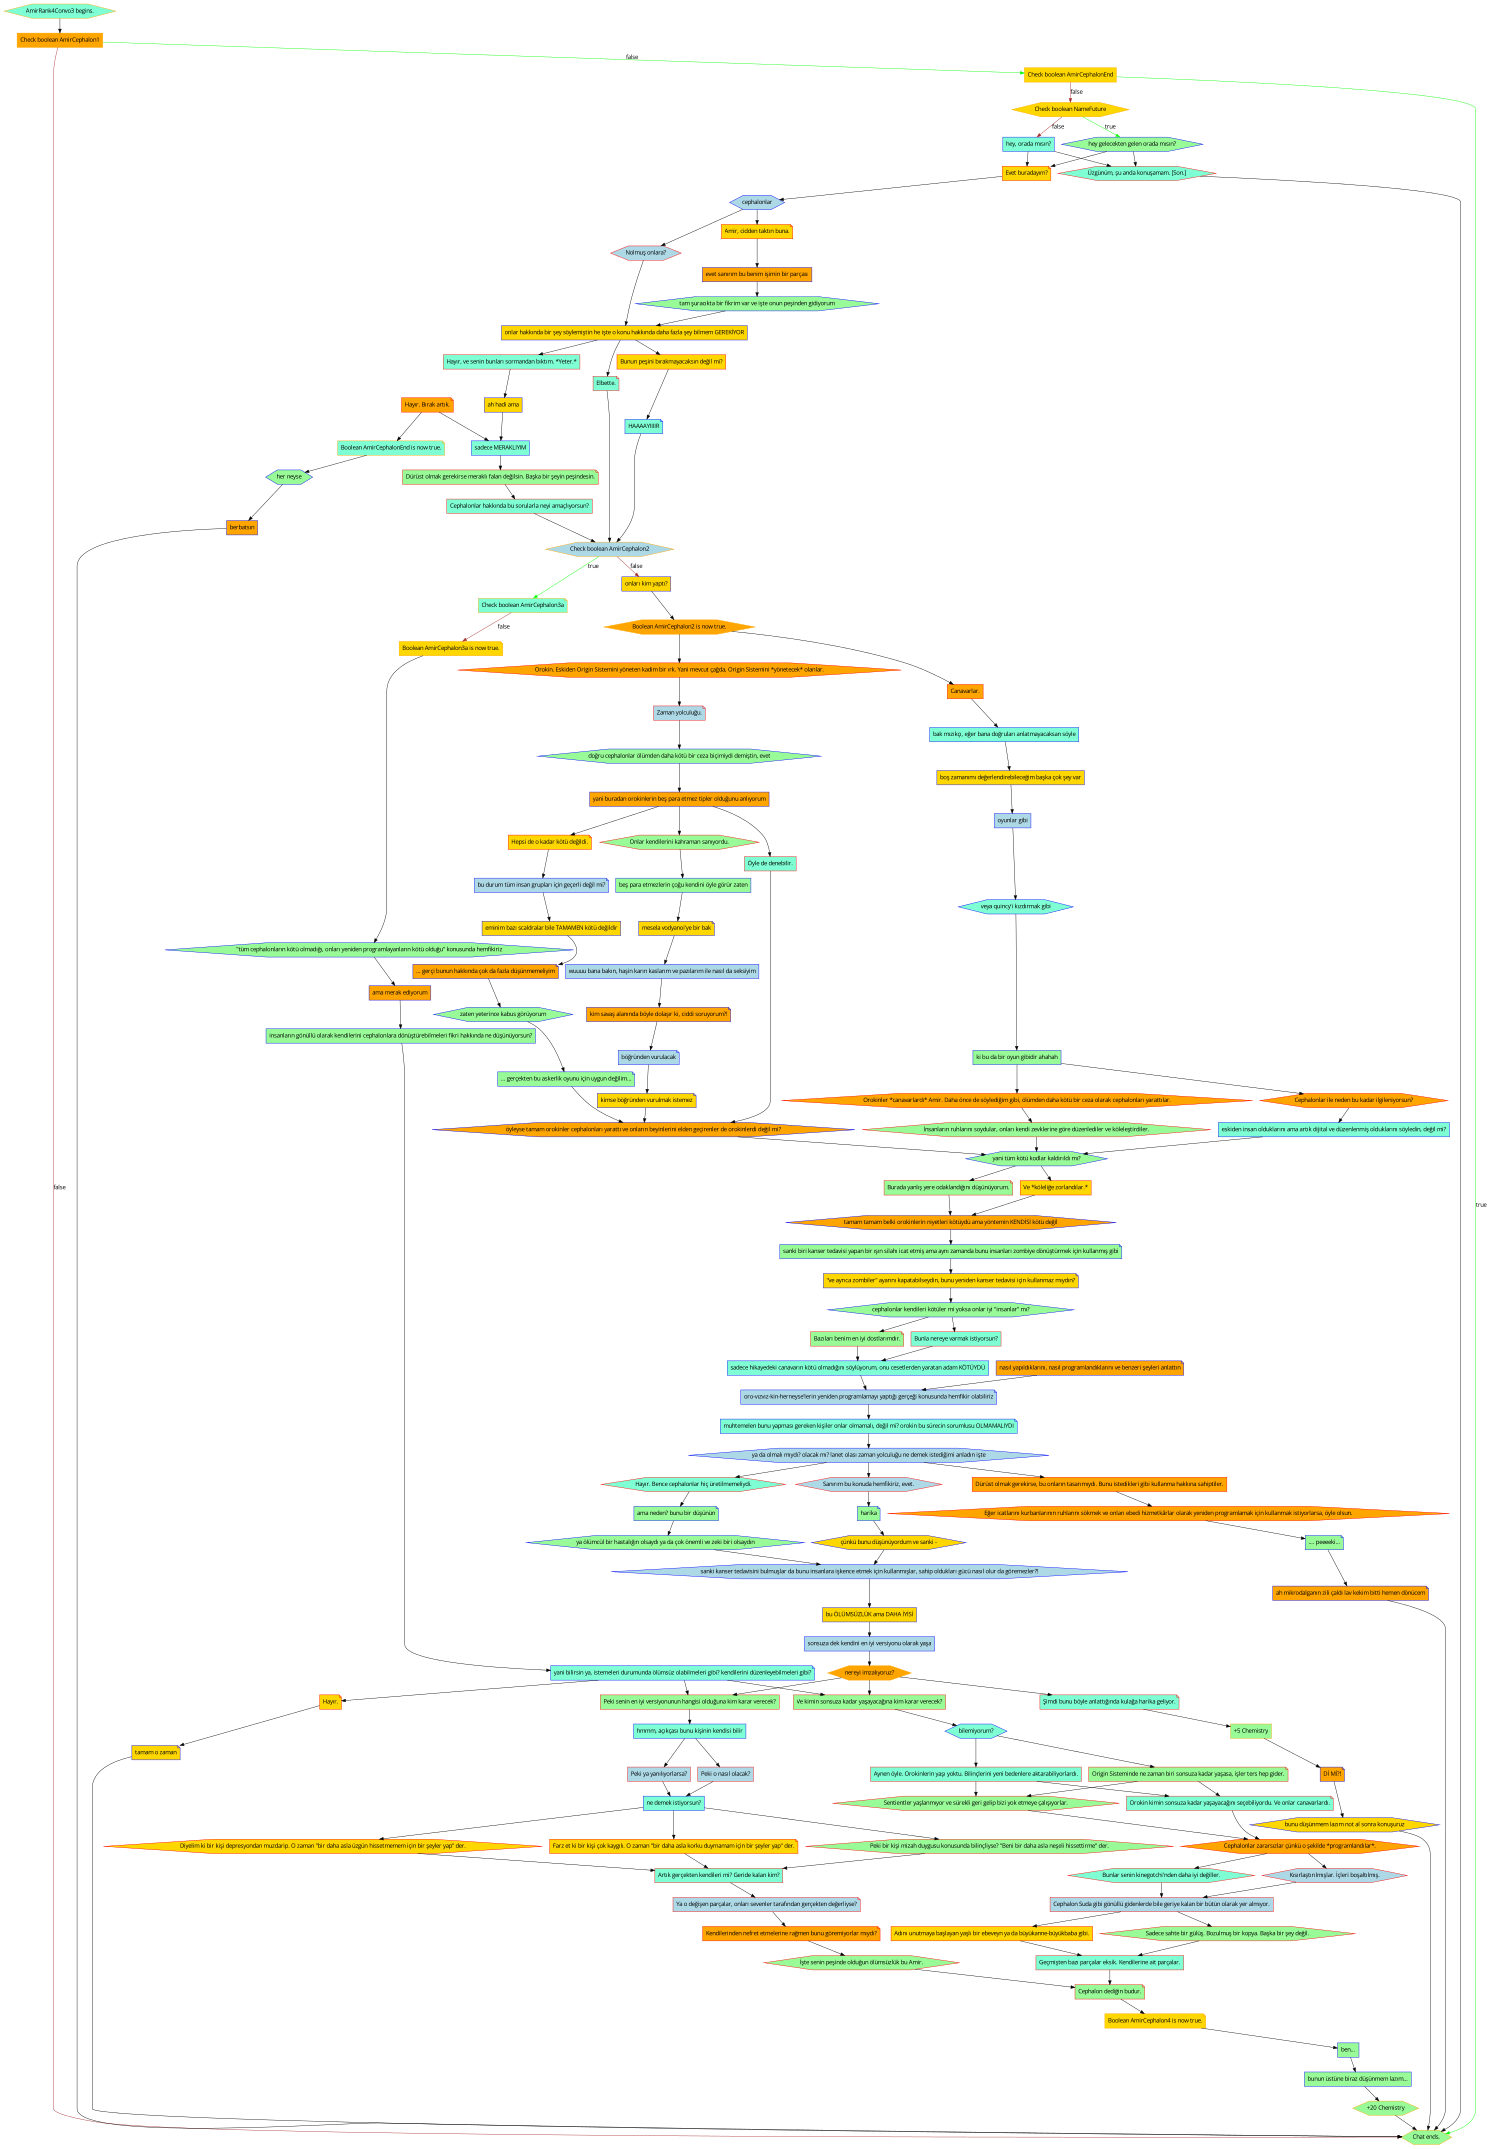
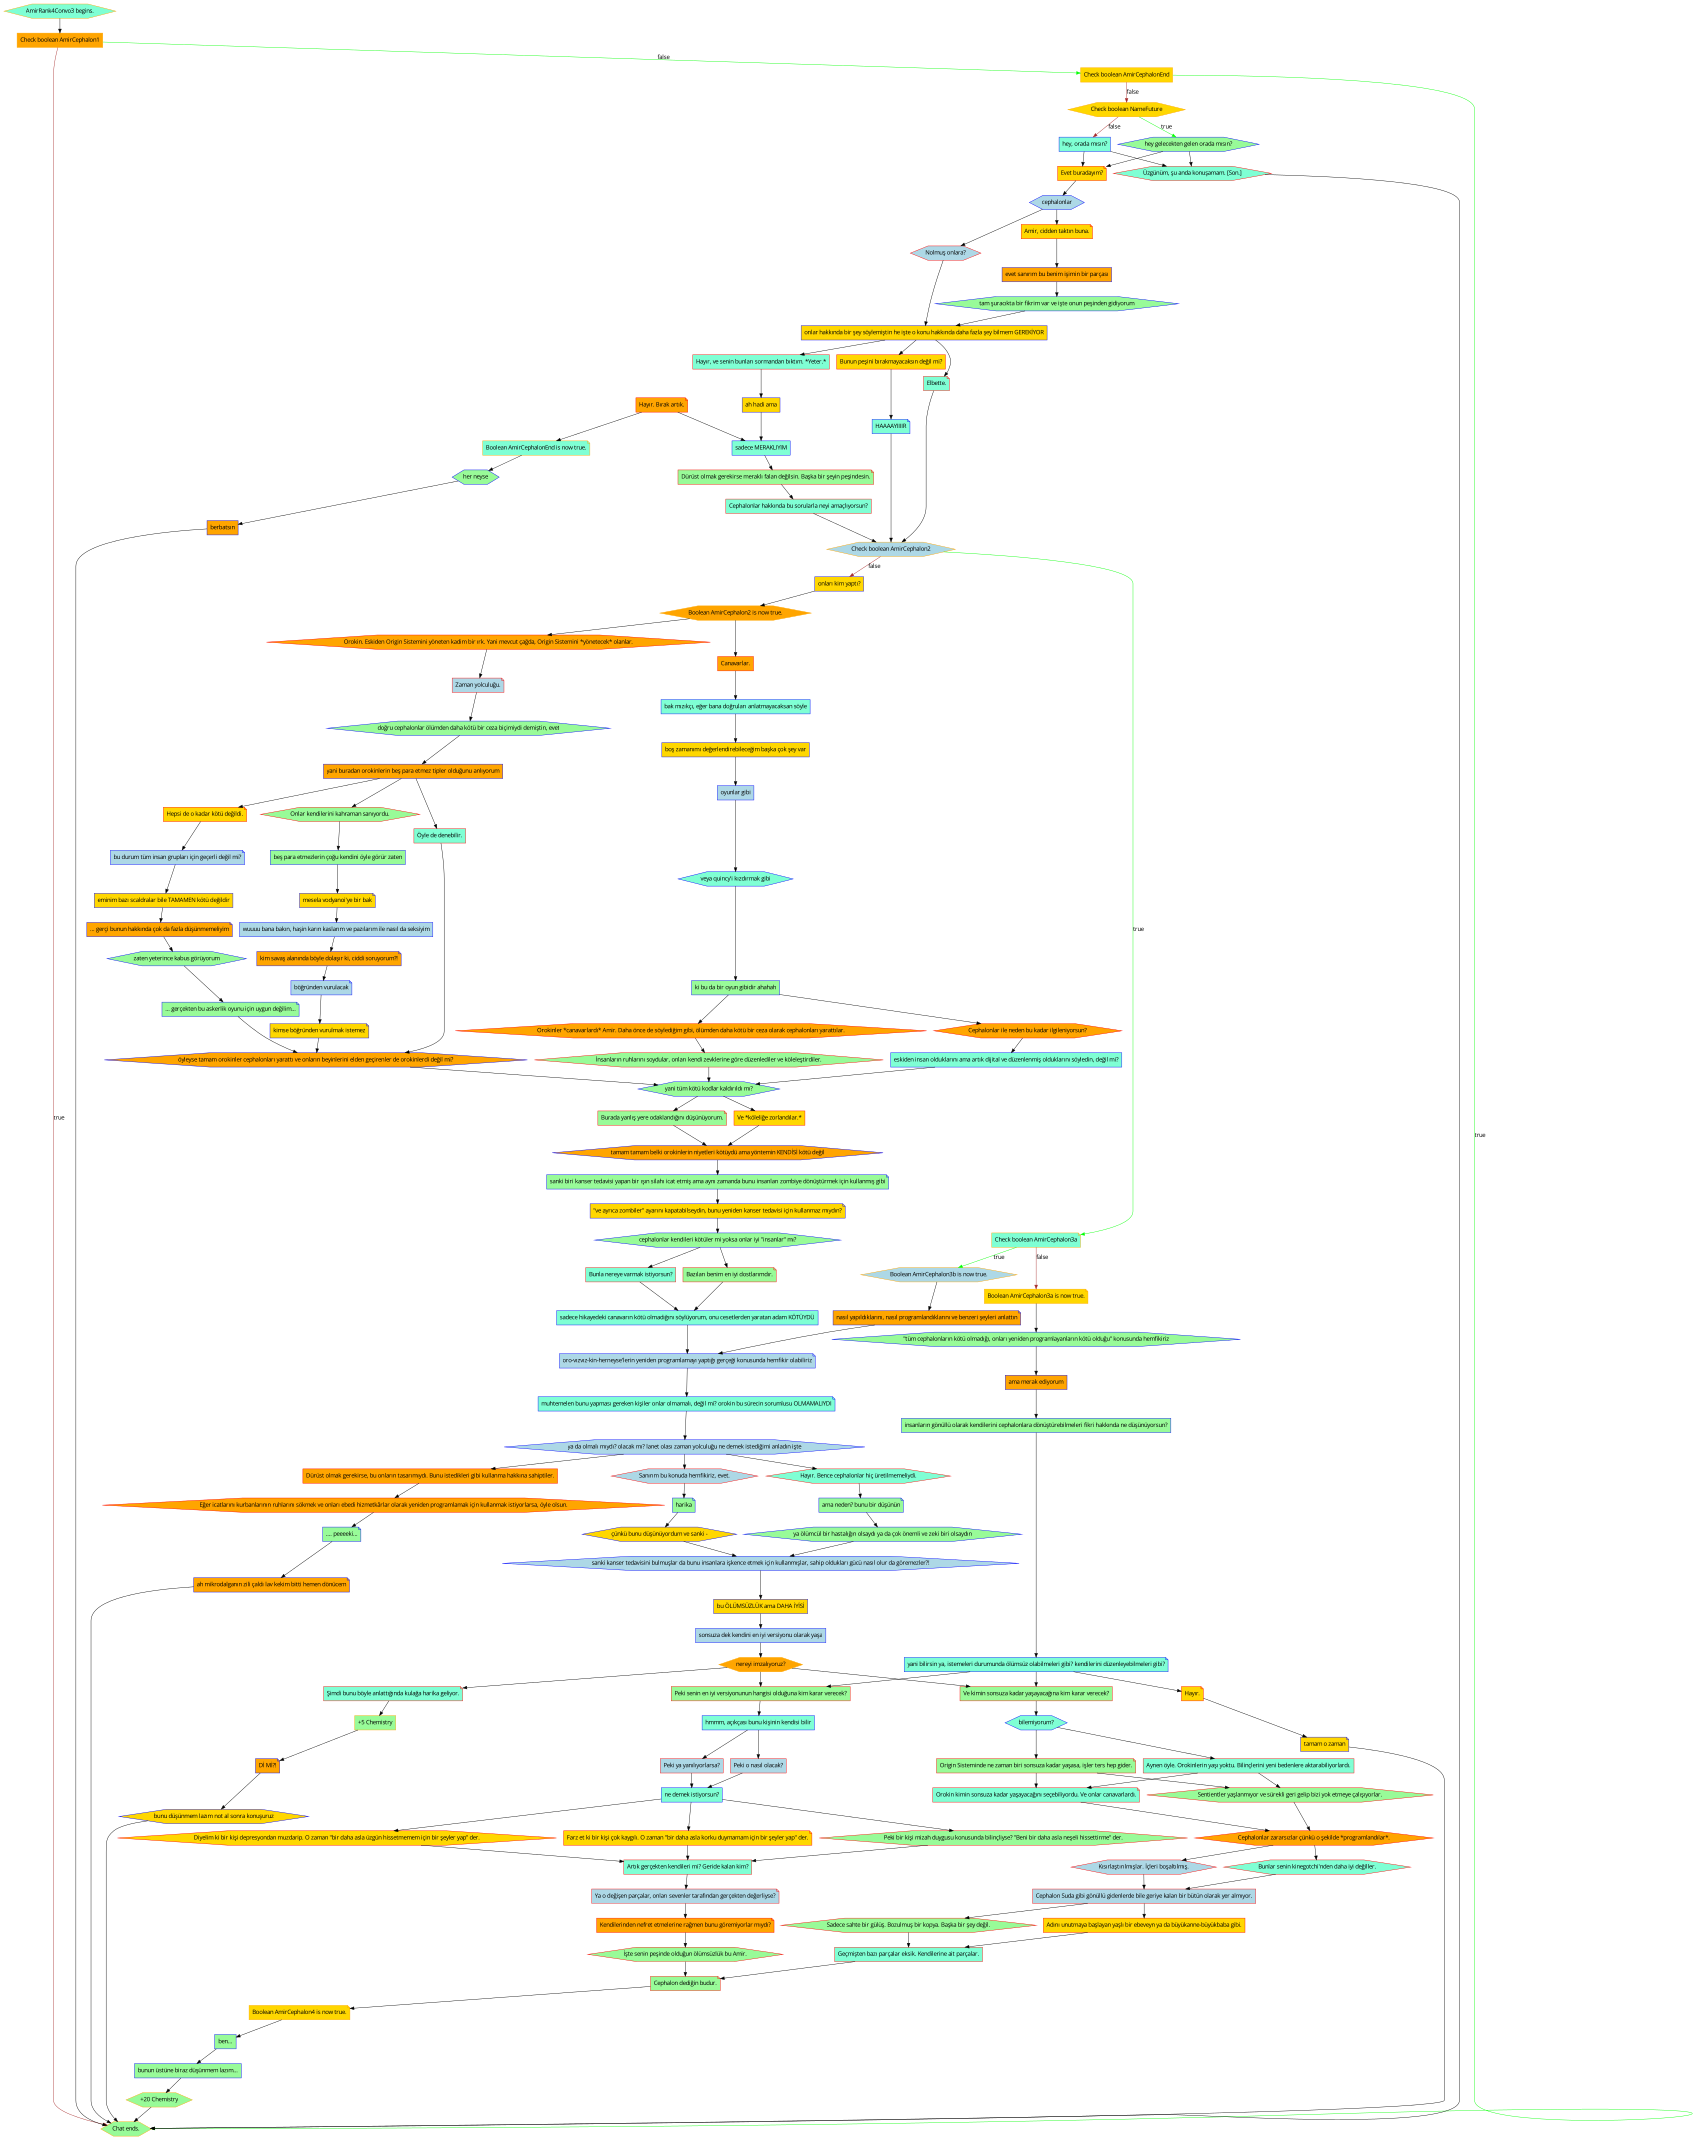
(60, 1188) -> (59, 1118)
none -> (939, 1275)
